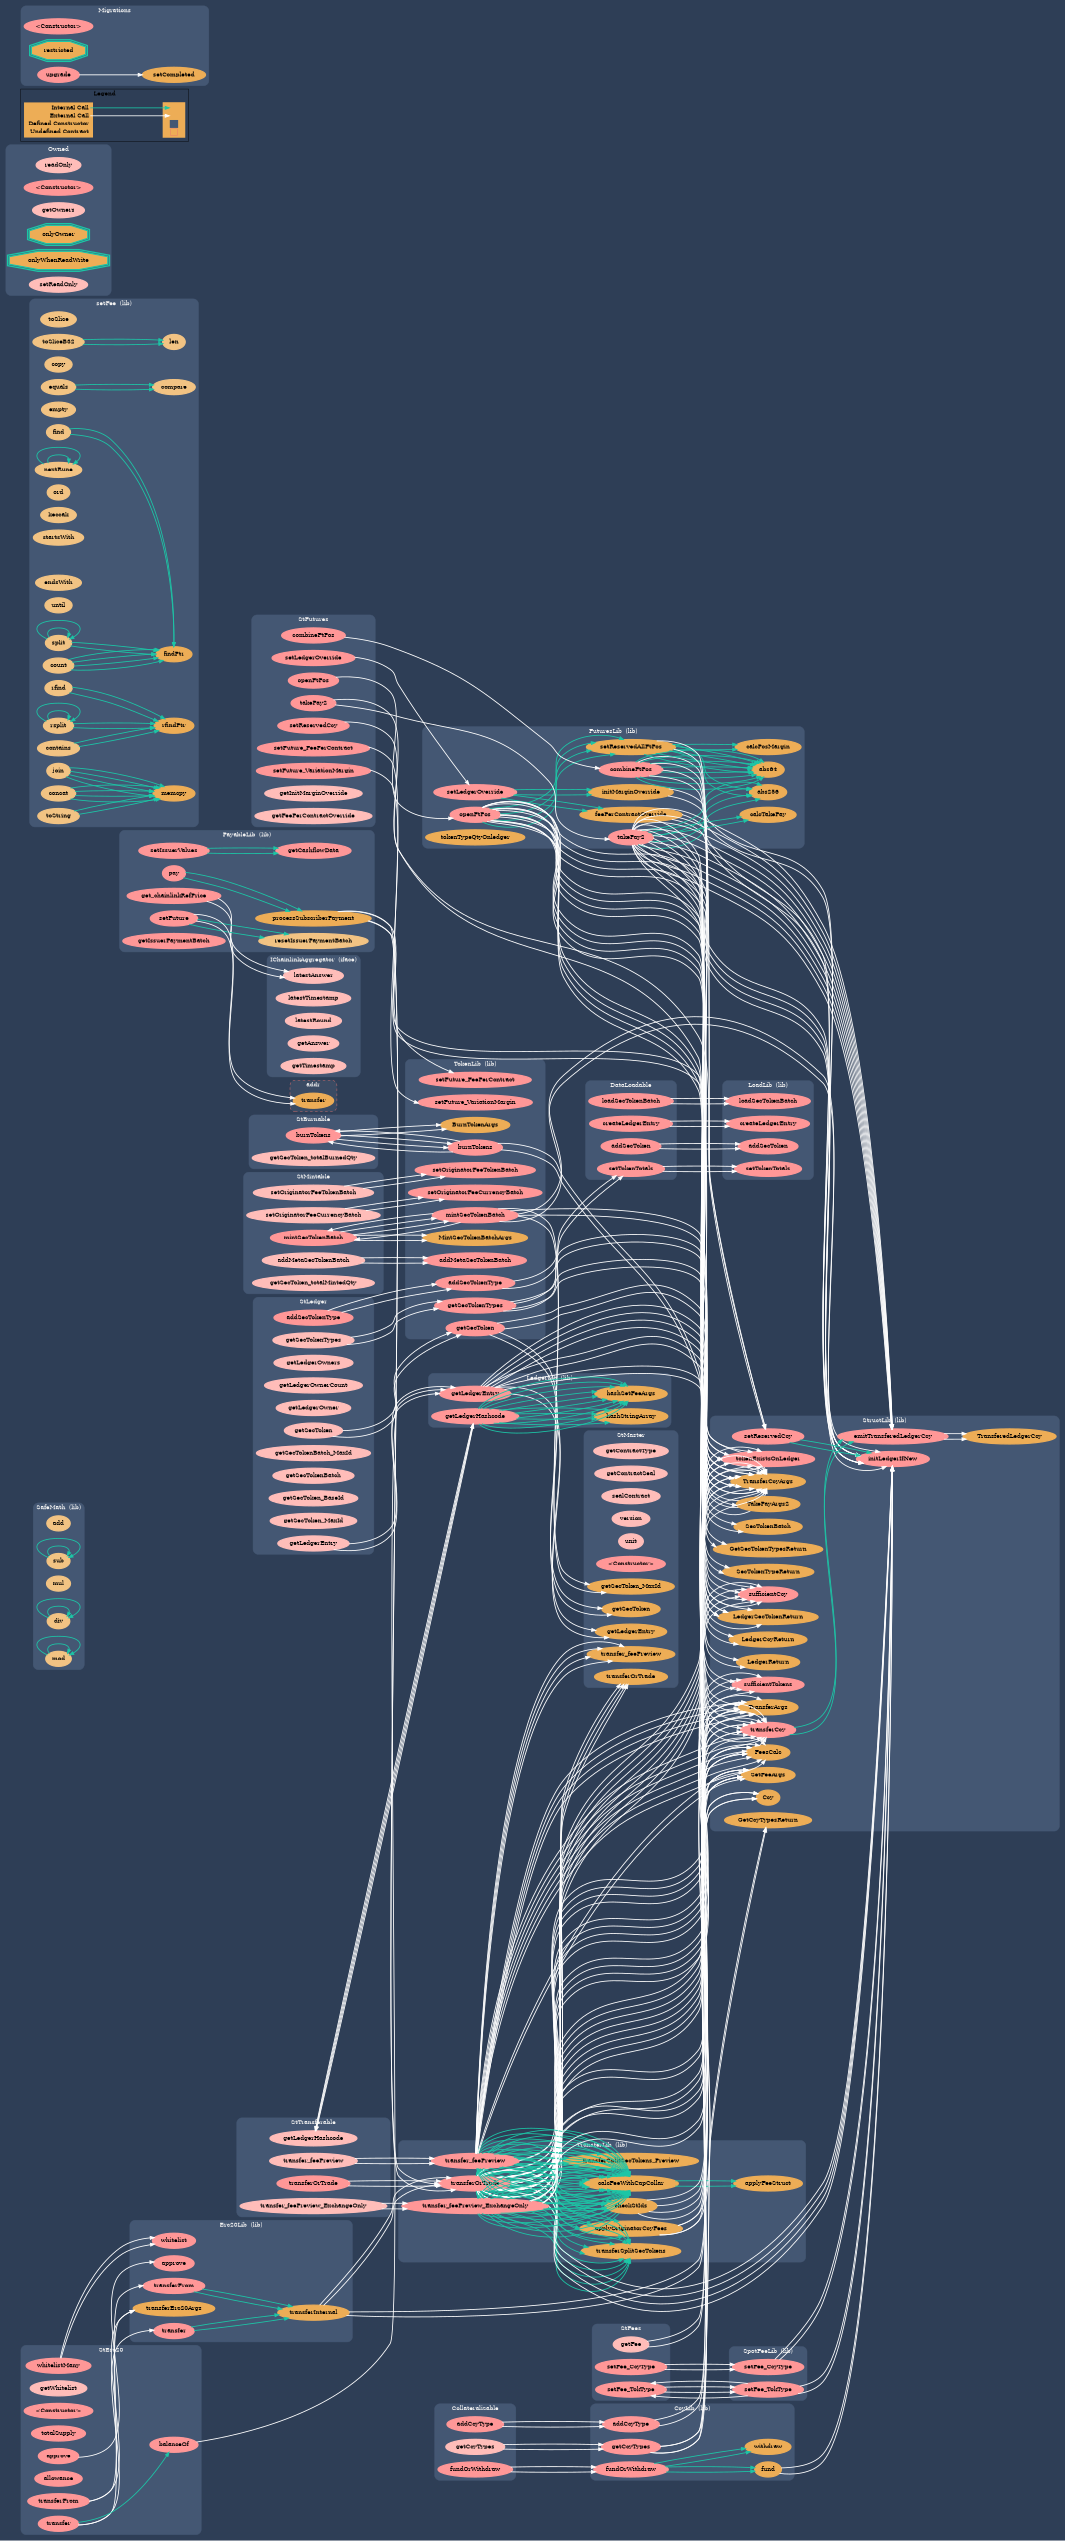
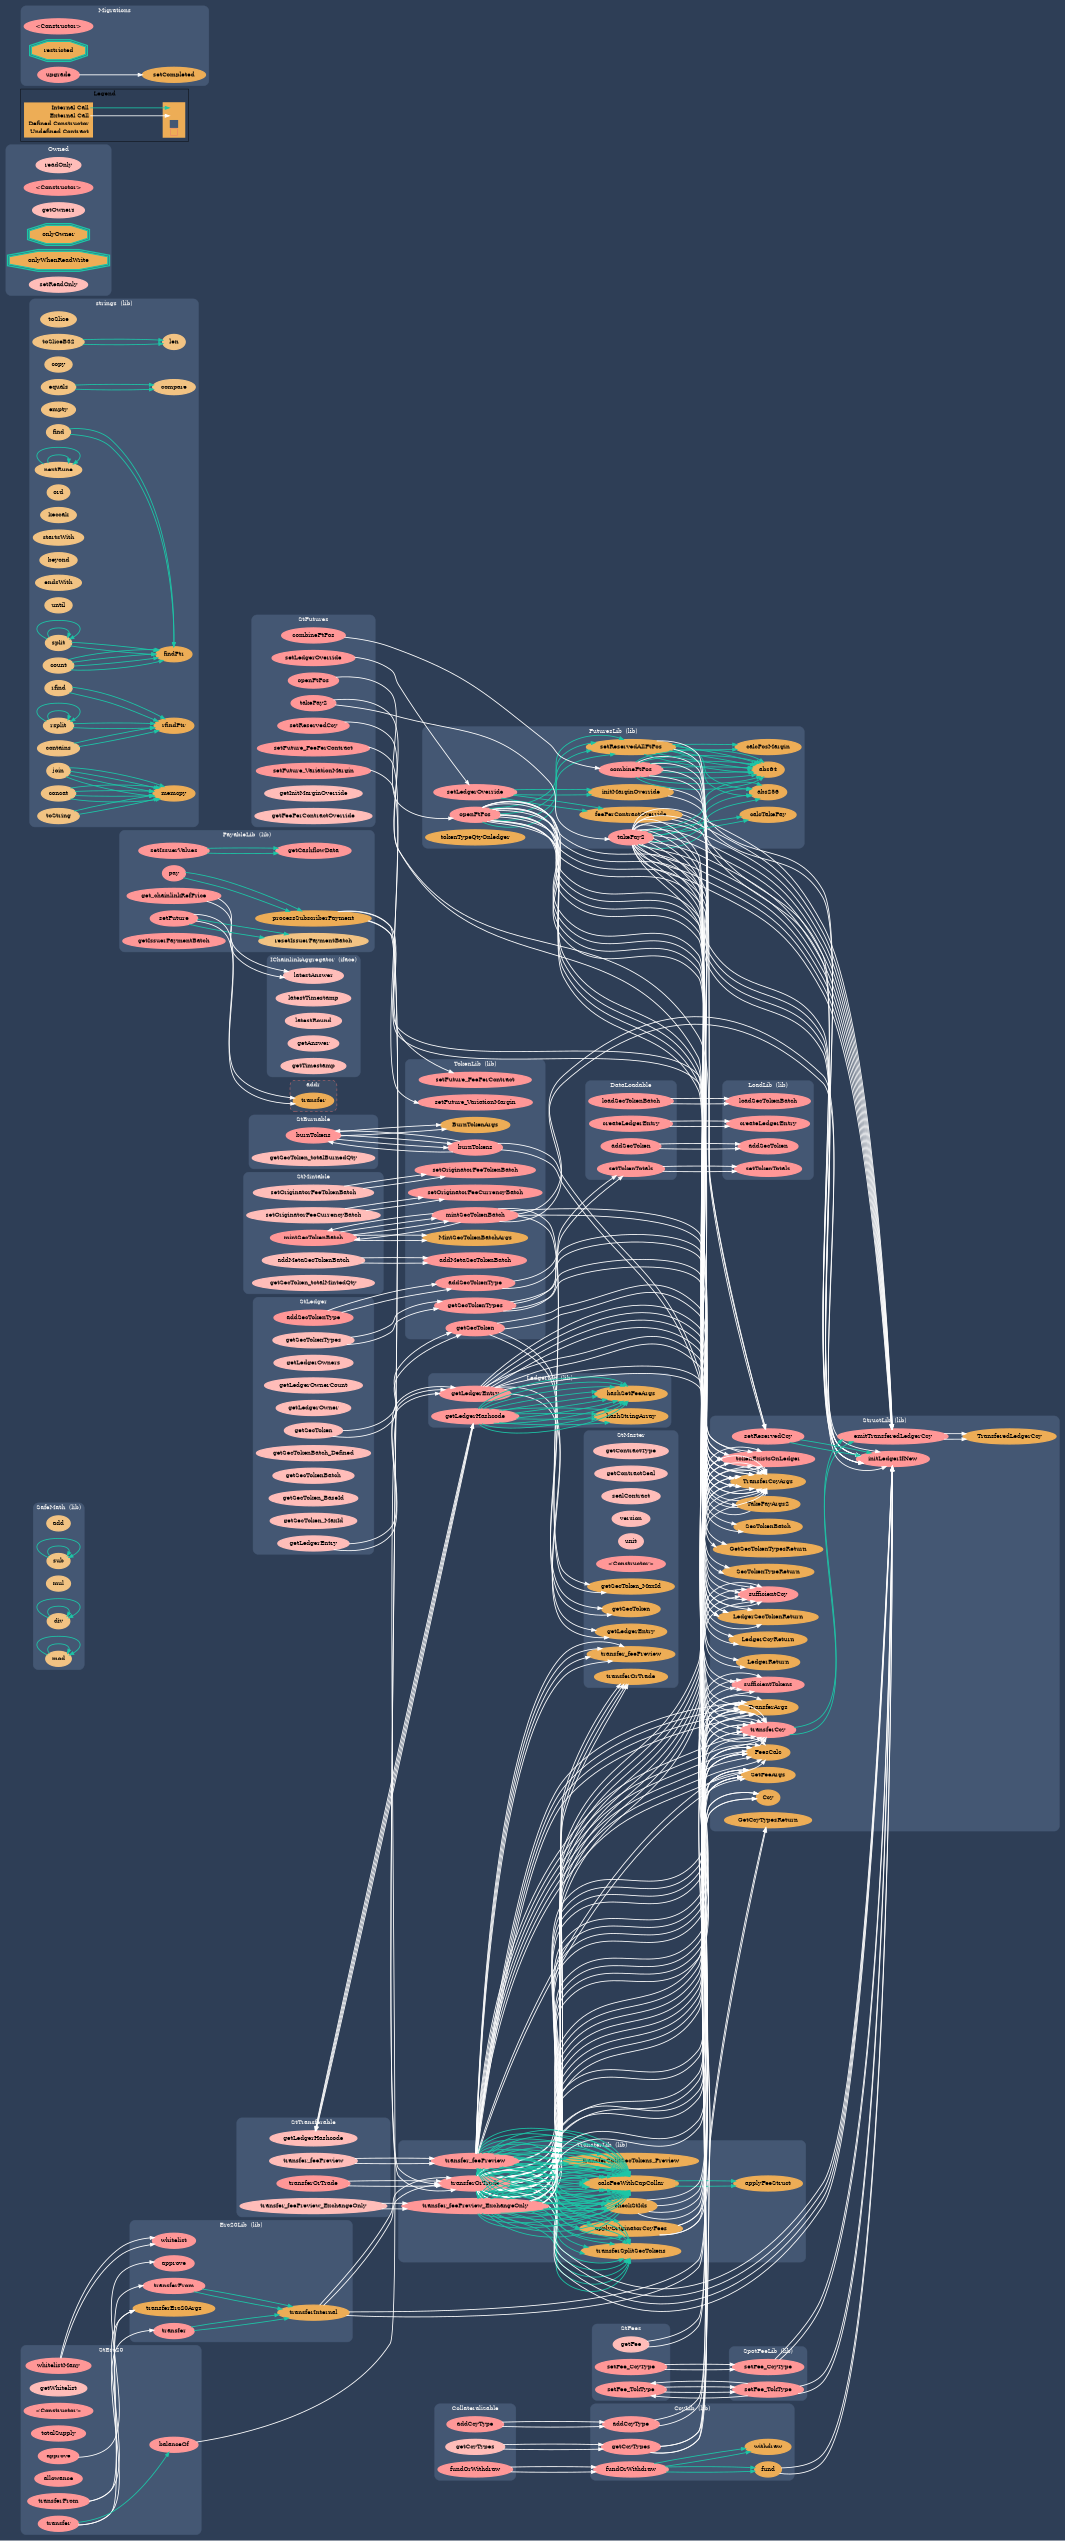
(114, 304) -> (114, 304)
none -> (59, 560)
(313, 1453) -> (313, 1453)
